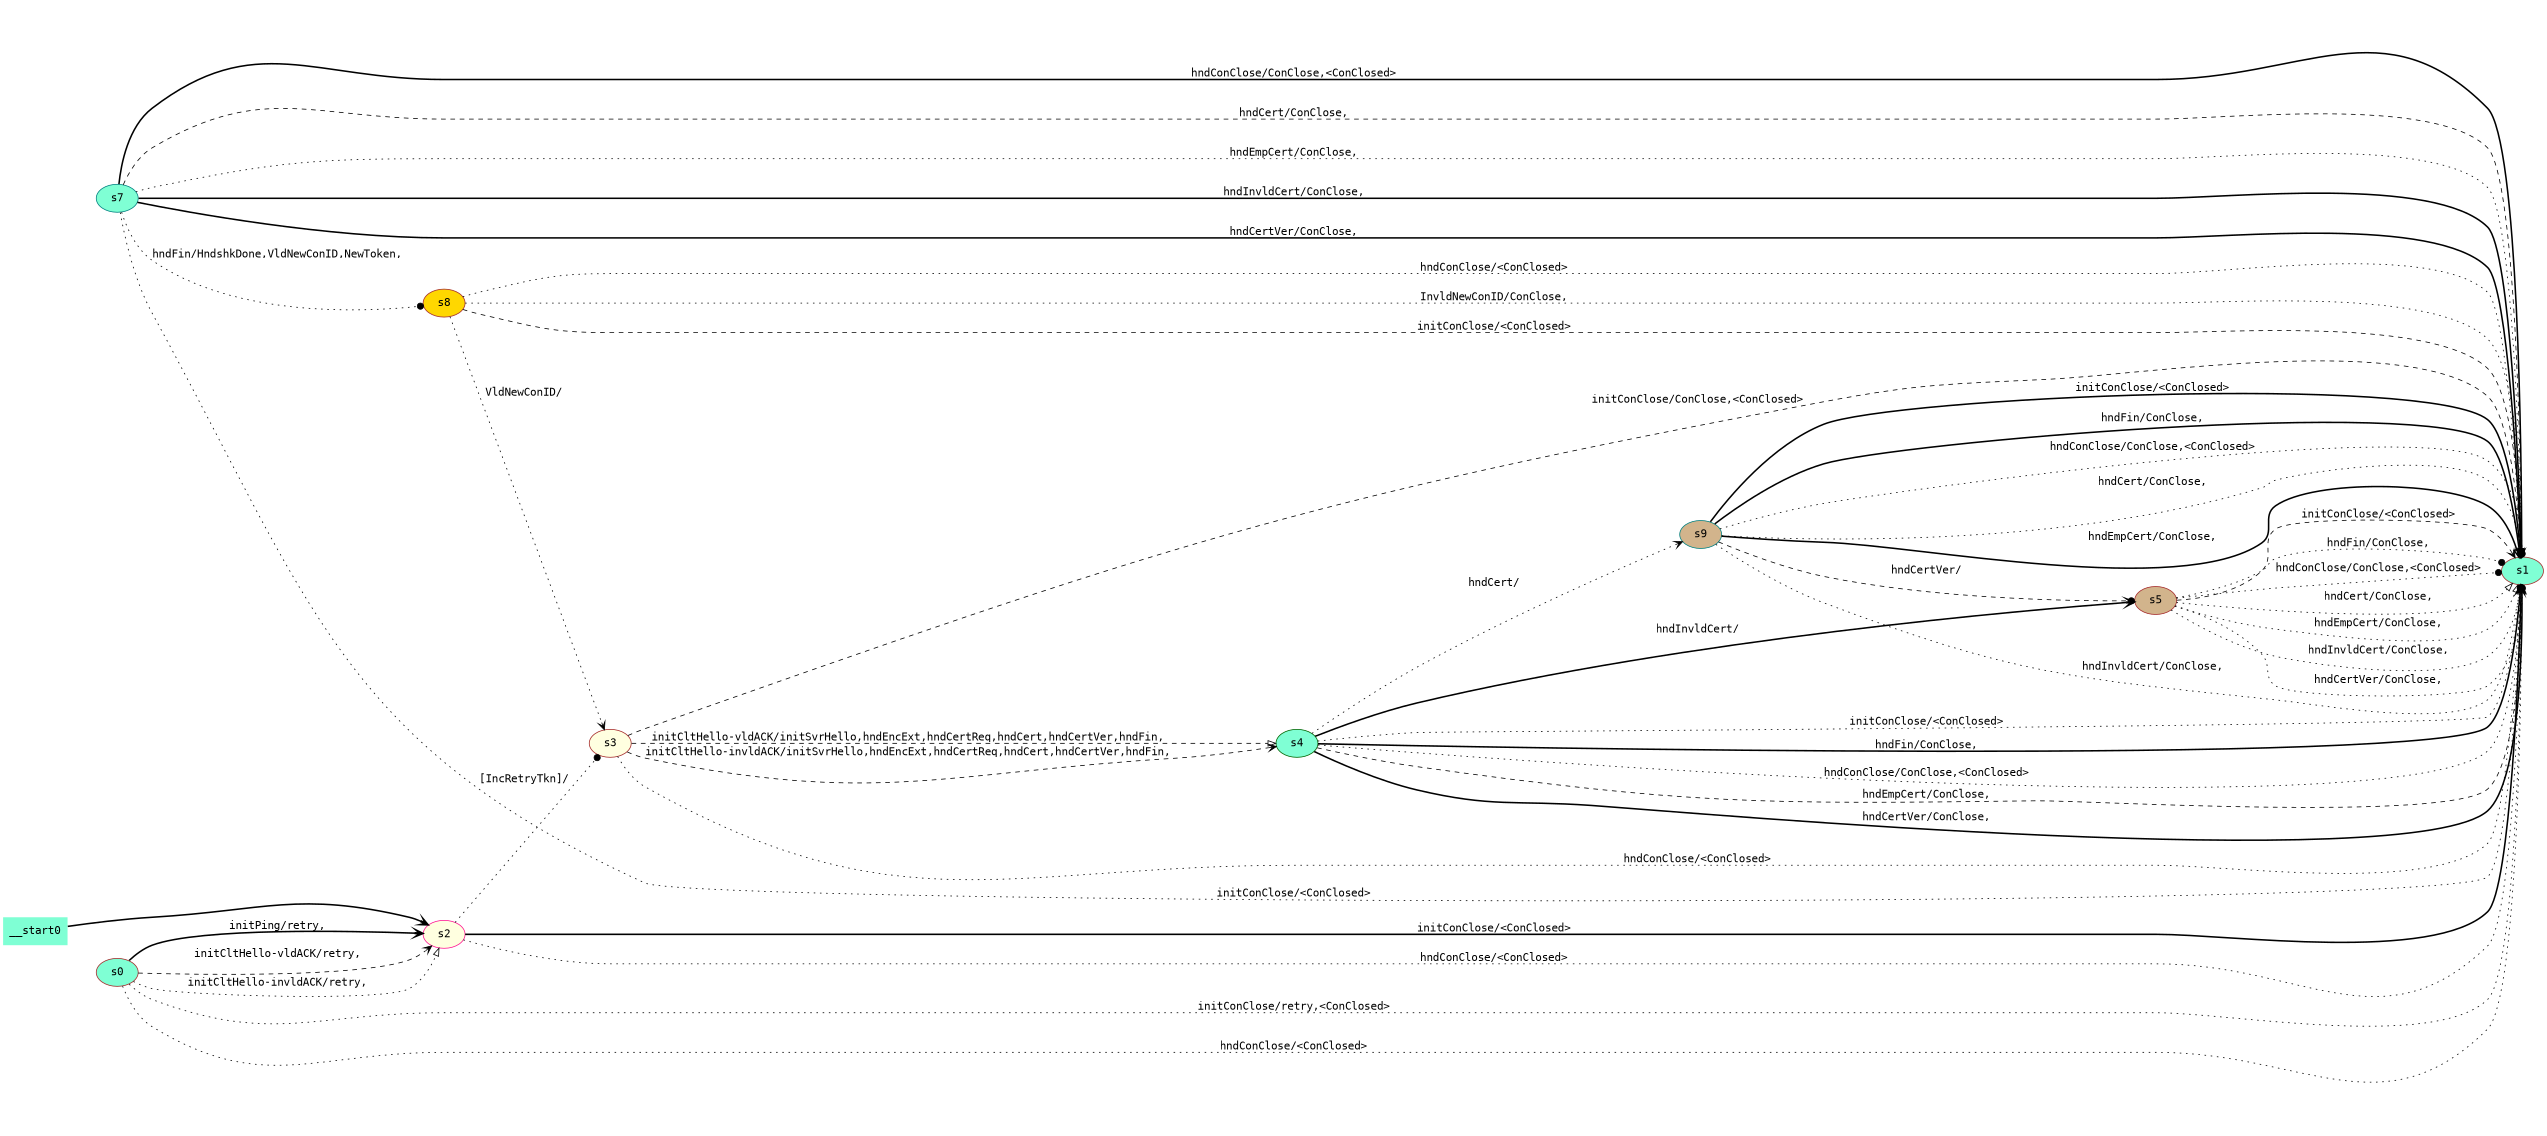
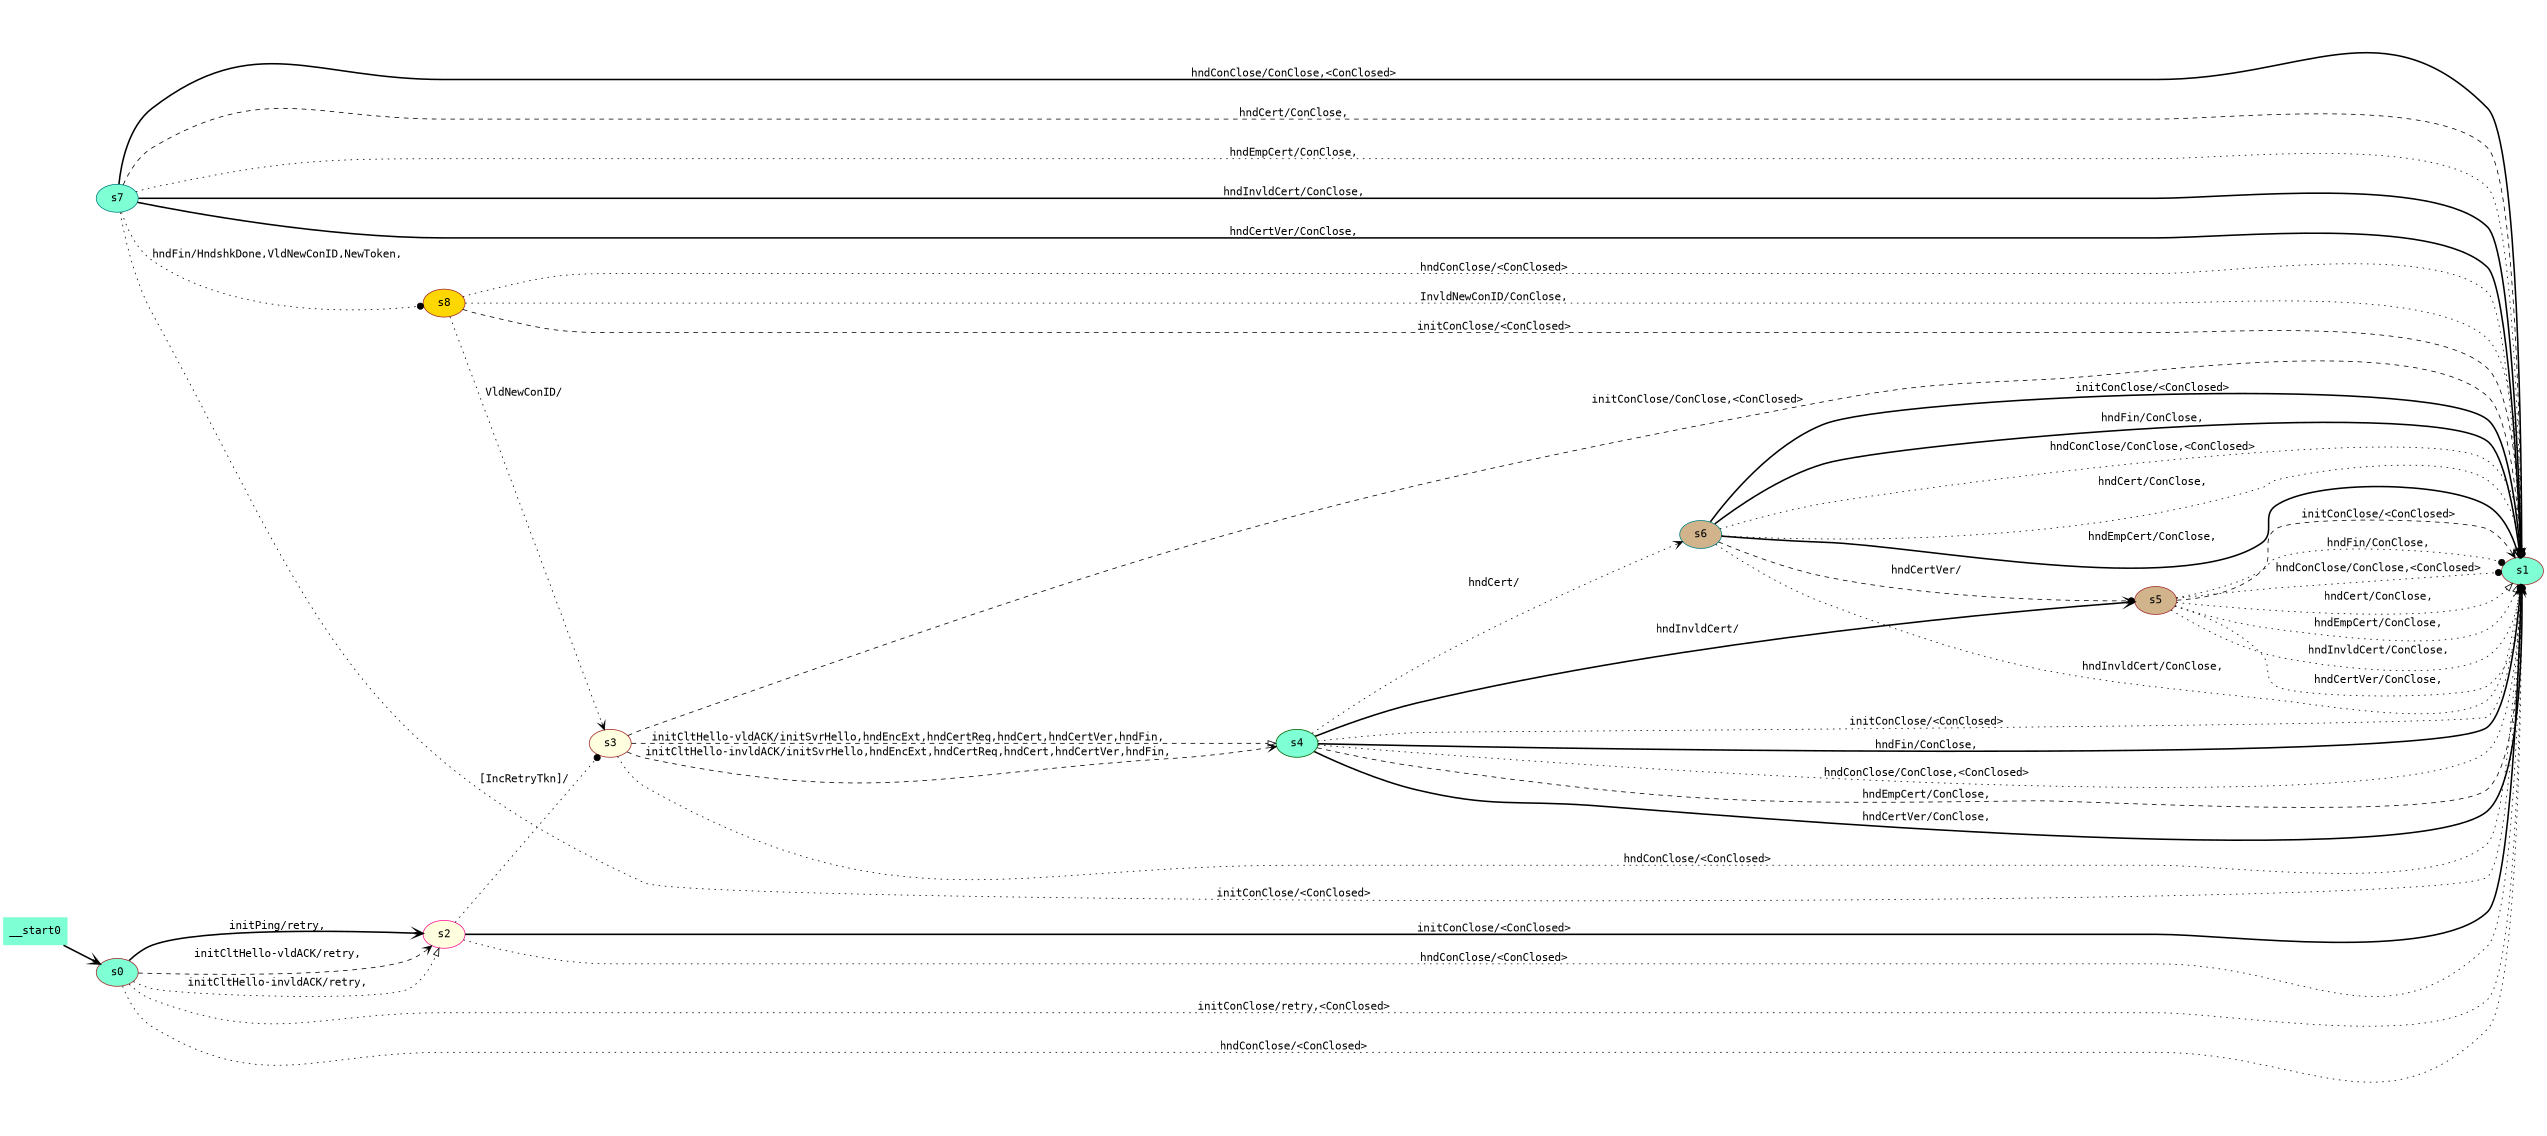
(1701, 534) -> (1701, 534)
(245, 908) -> (78, 953)
